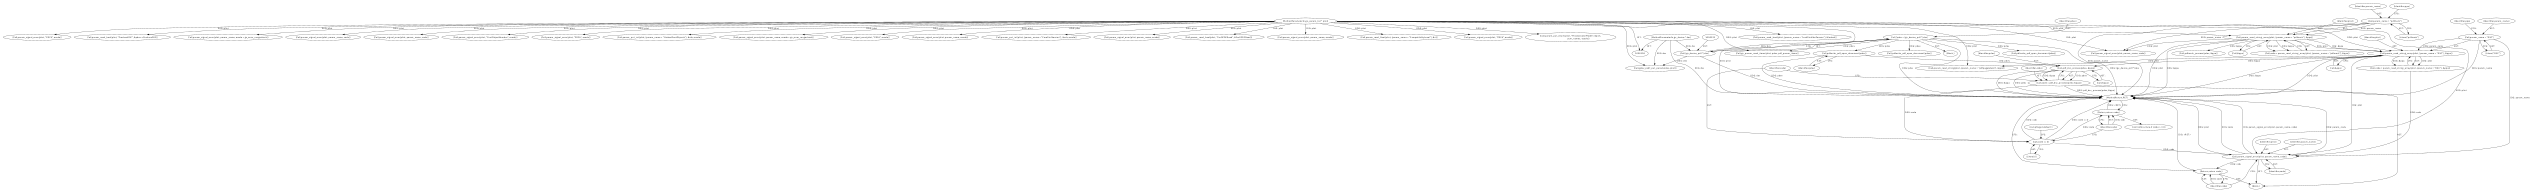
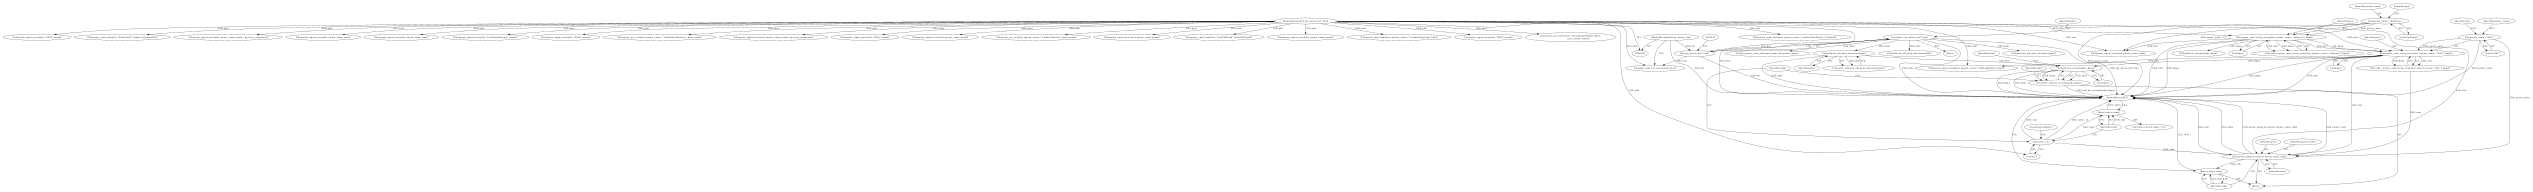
(1641, 27) -> (1652, 110)
(1662, 53) -> (1662, 53)
none -> (1859, 68)
(1905, 108) -> none
